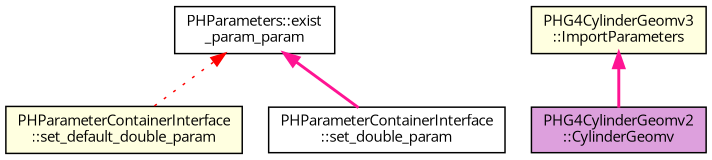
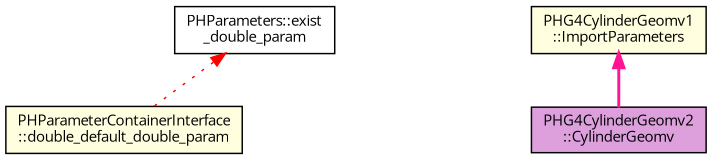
(255, 30) -> (255, 30)
(619, 30) -> (619, 30)
(124, 130) -> (124, 130)
(387, 130) -> none
